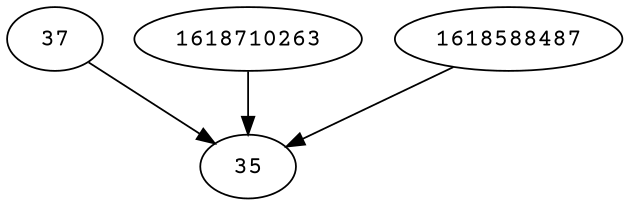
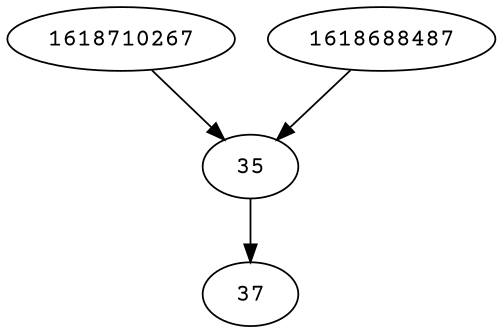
(248, 39) -> (121, 39)
(509, 39) -> (382, 39)
(144, 98) -> (250, 222)
